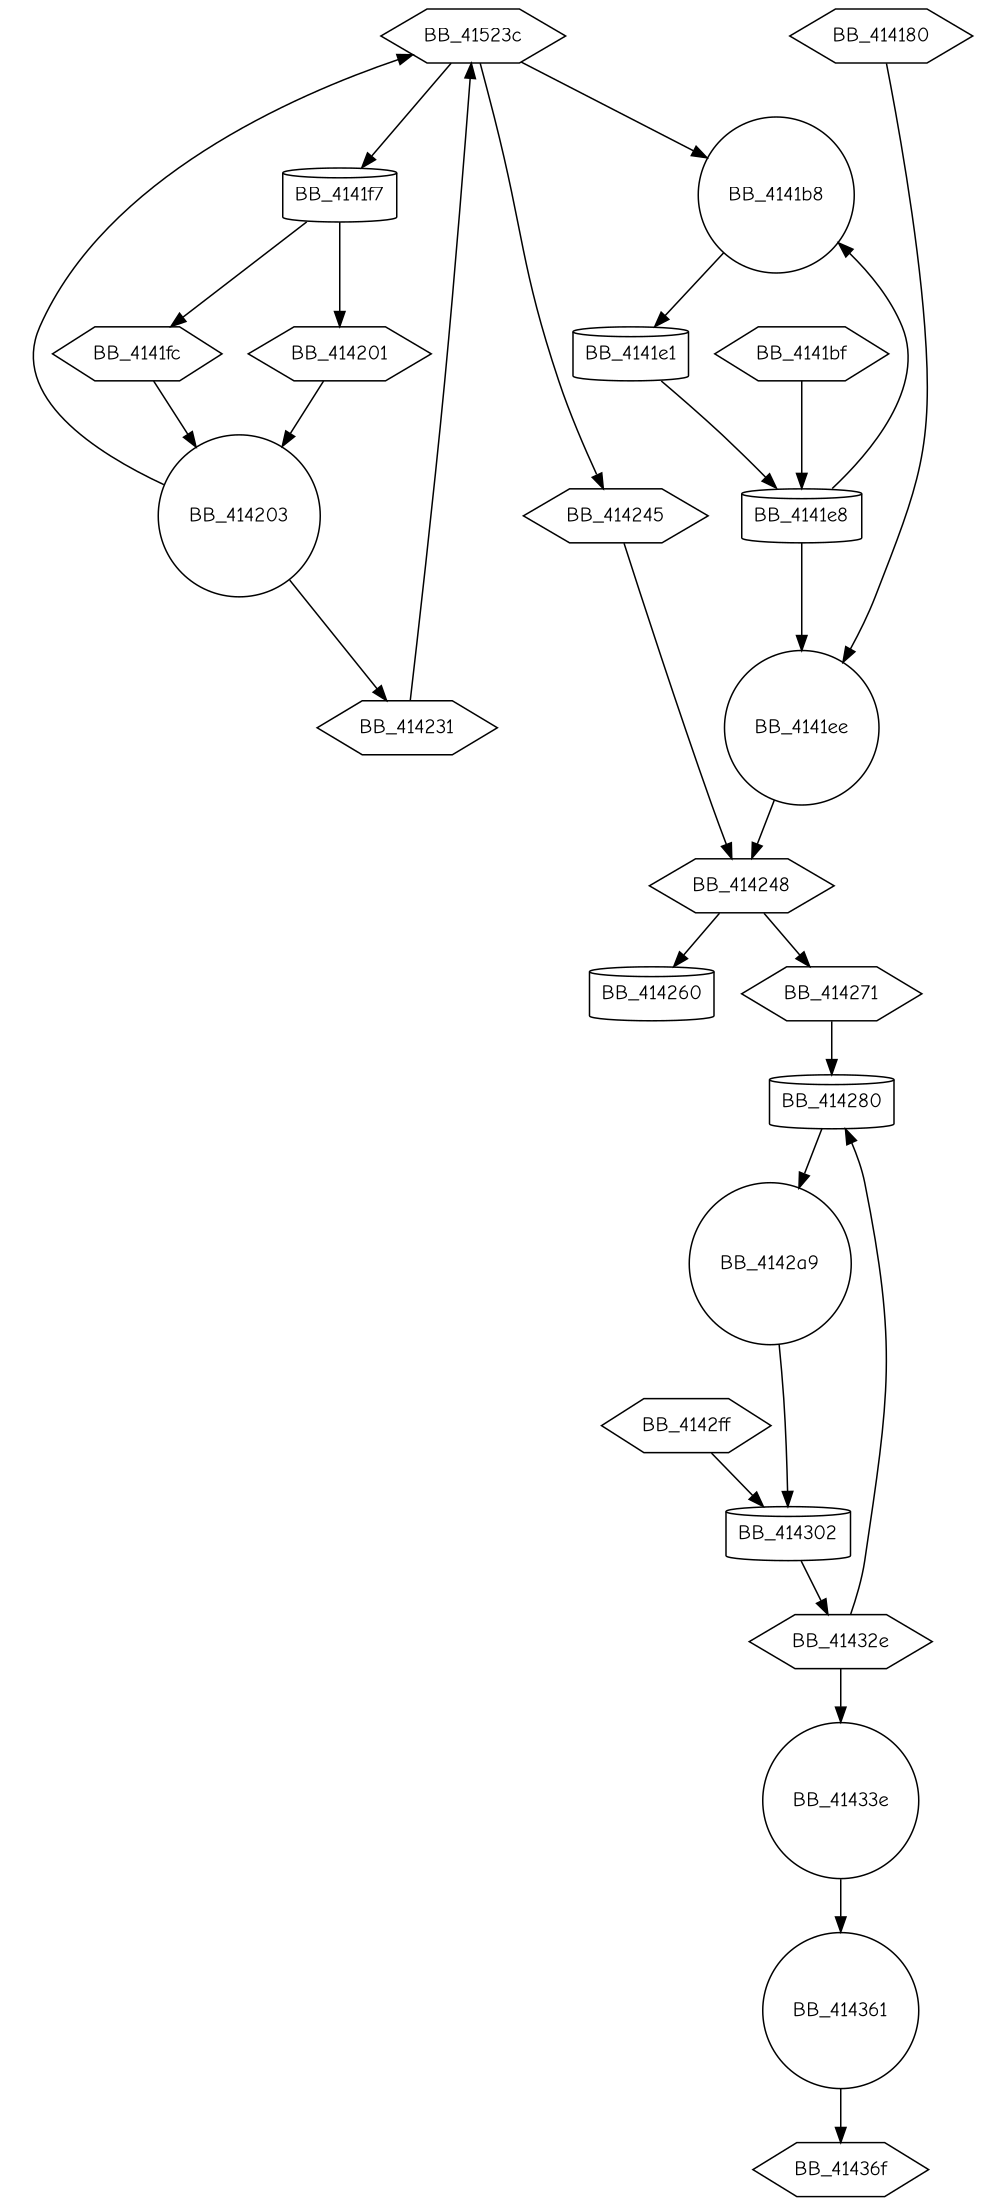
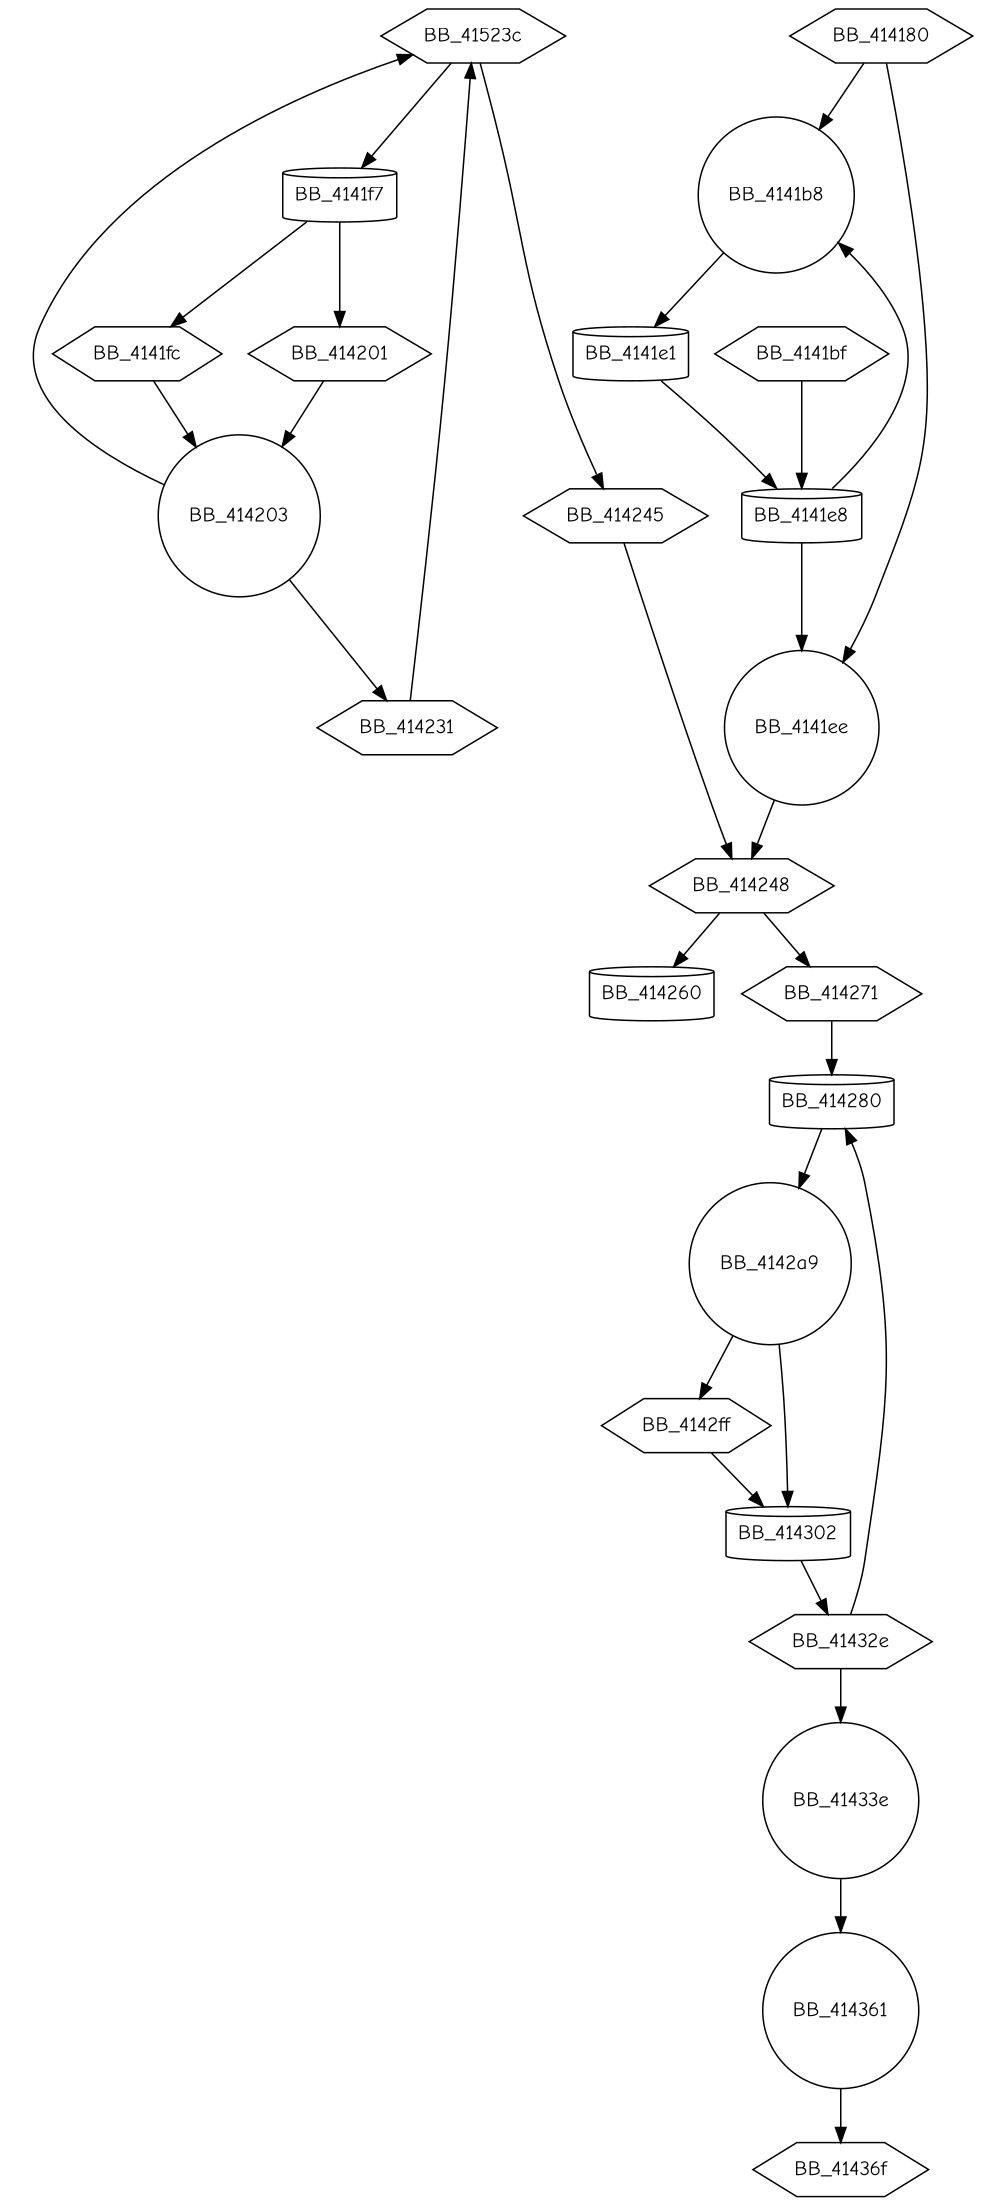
(607, 106) -> (846, 90)
none -> (720, 1361)
